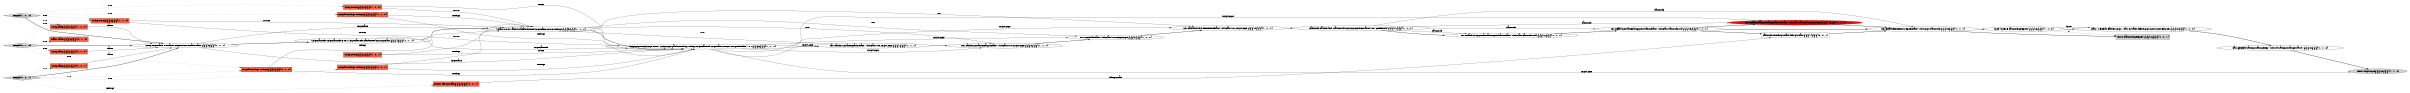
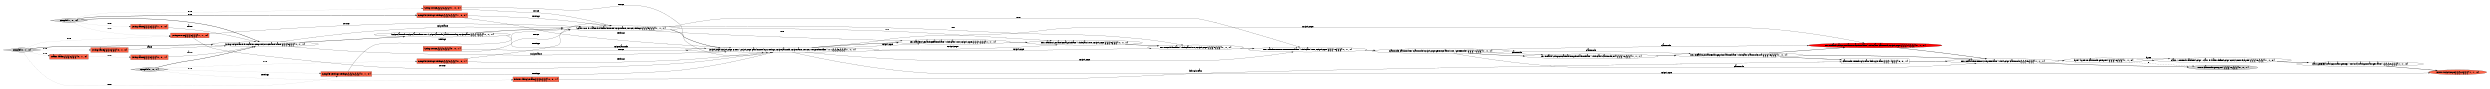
(184, 14) -> (246, 15)
(2143, 37) -> (2223, 67)
(2378, 71) -> (2458, 72)
(38, 72) -> (109, 57)
